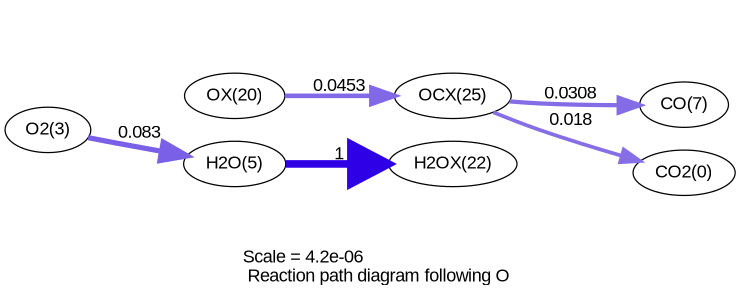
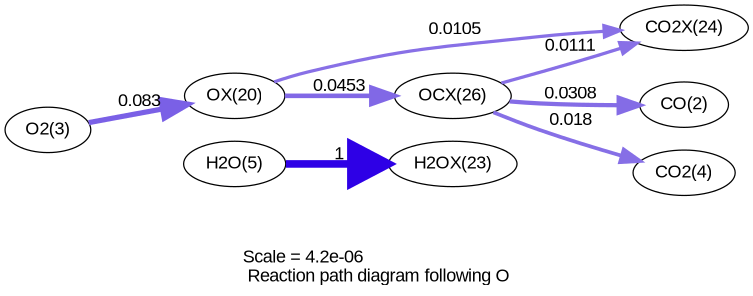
none -> (684, 28)
(453, 96) -> (453, 96)
(684, 105) -> (684, 105)
(125, 145) -> (125, 116)
(453, 164) -> (453, 164)
(684, 173) -> (684, 173)
